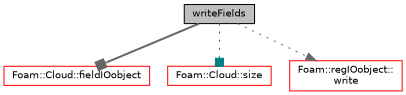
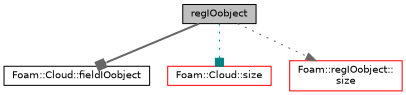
(219, 14) -> (219, 14)
(77, 76) -> (77, 76)
(346, 76) -> (346, 76)
